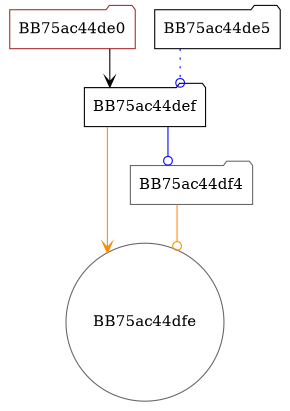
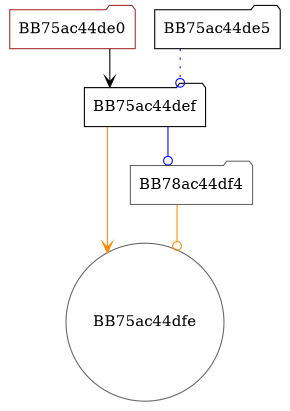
(192, 185) -> (192, 185)
